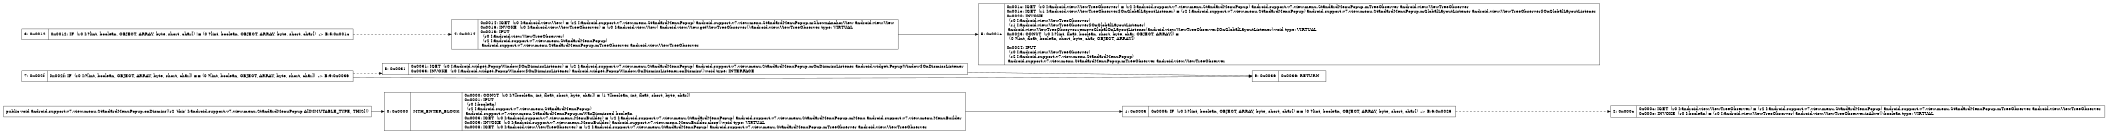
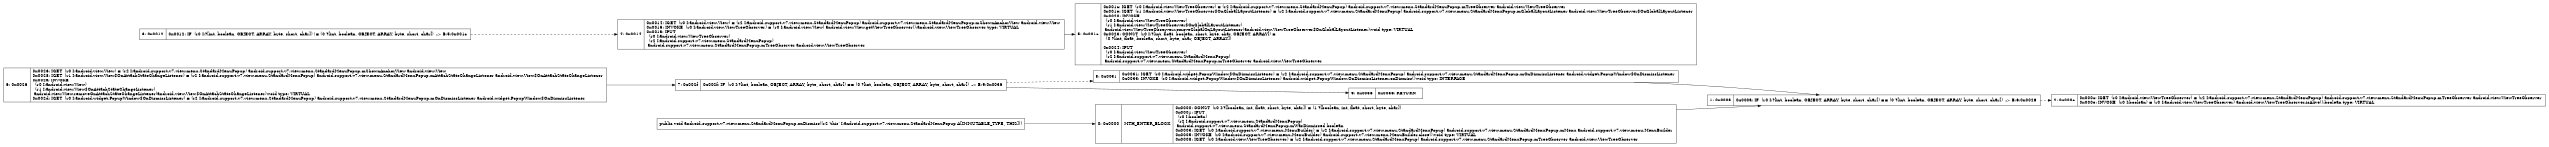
(1108, 74) -> (1725, 87)
none -> (305, 85)
